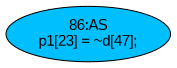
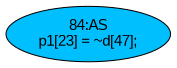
(88, 34) -> (88, 34)
